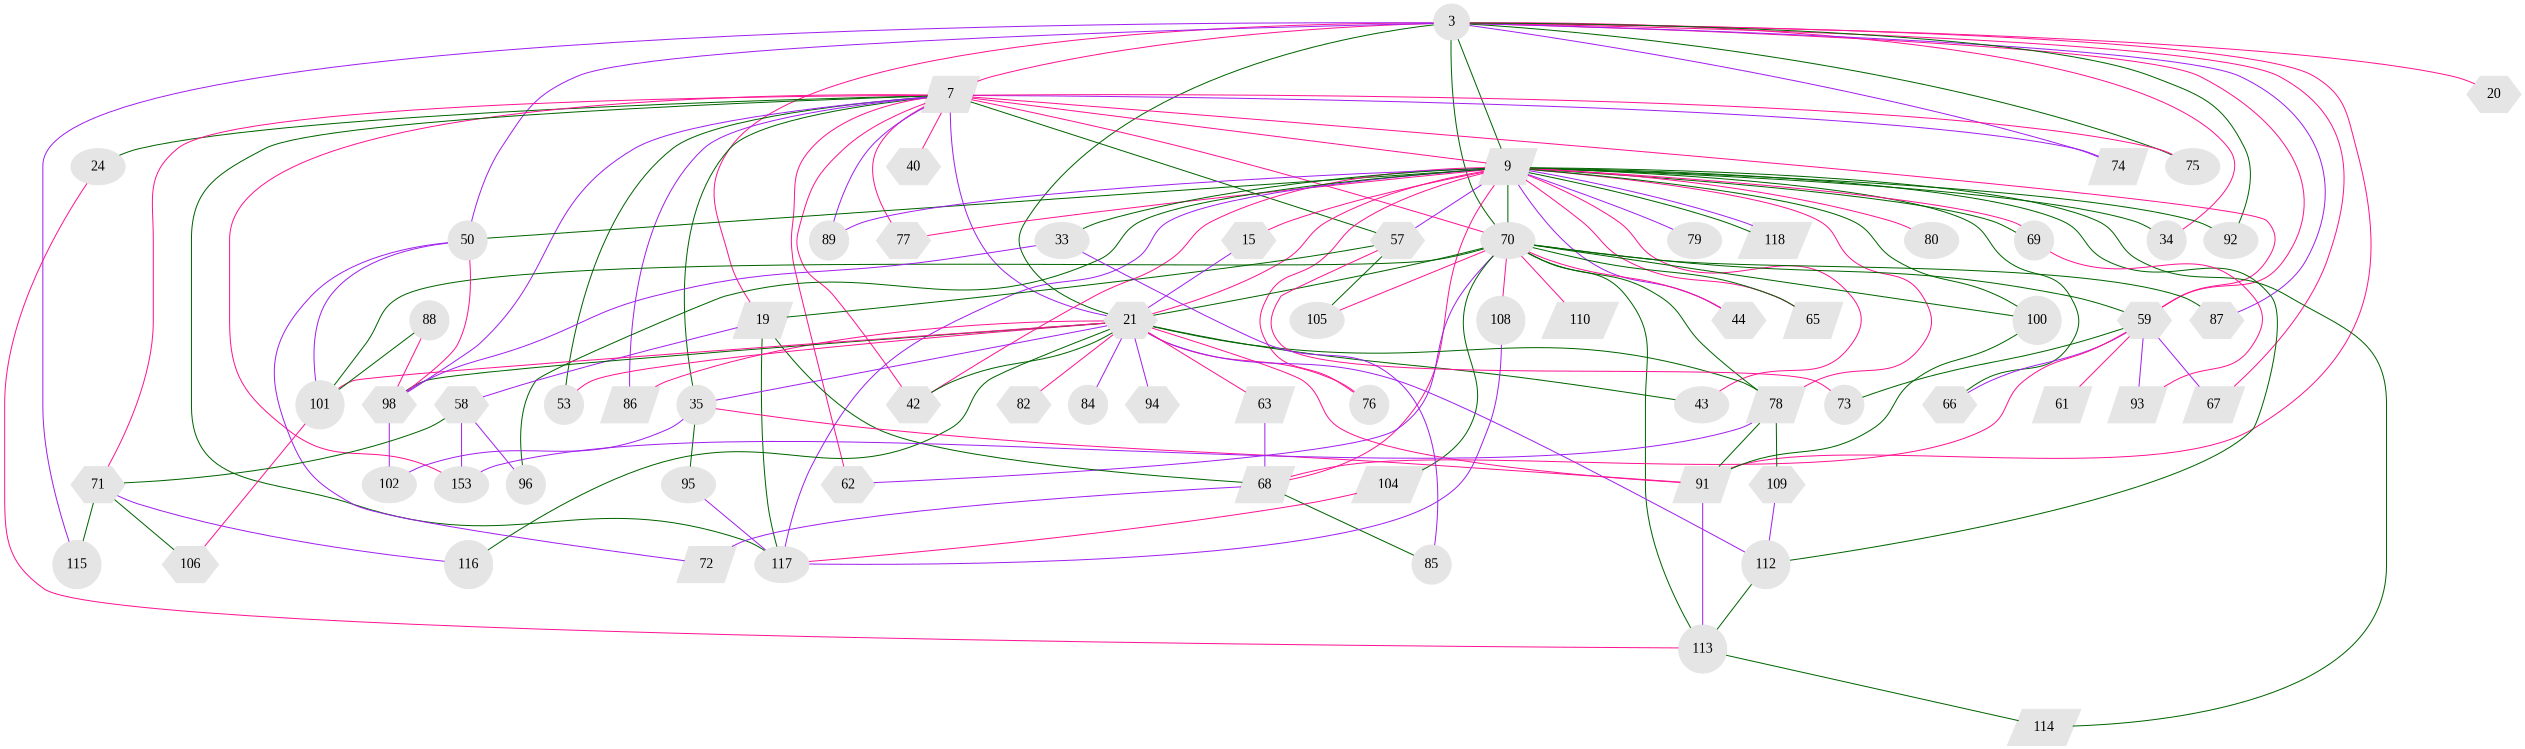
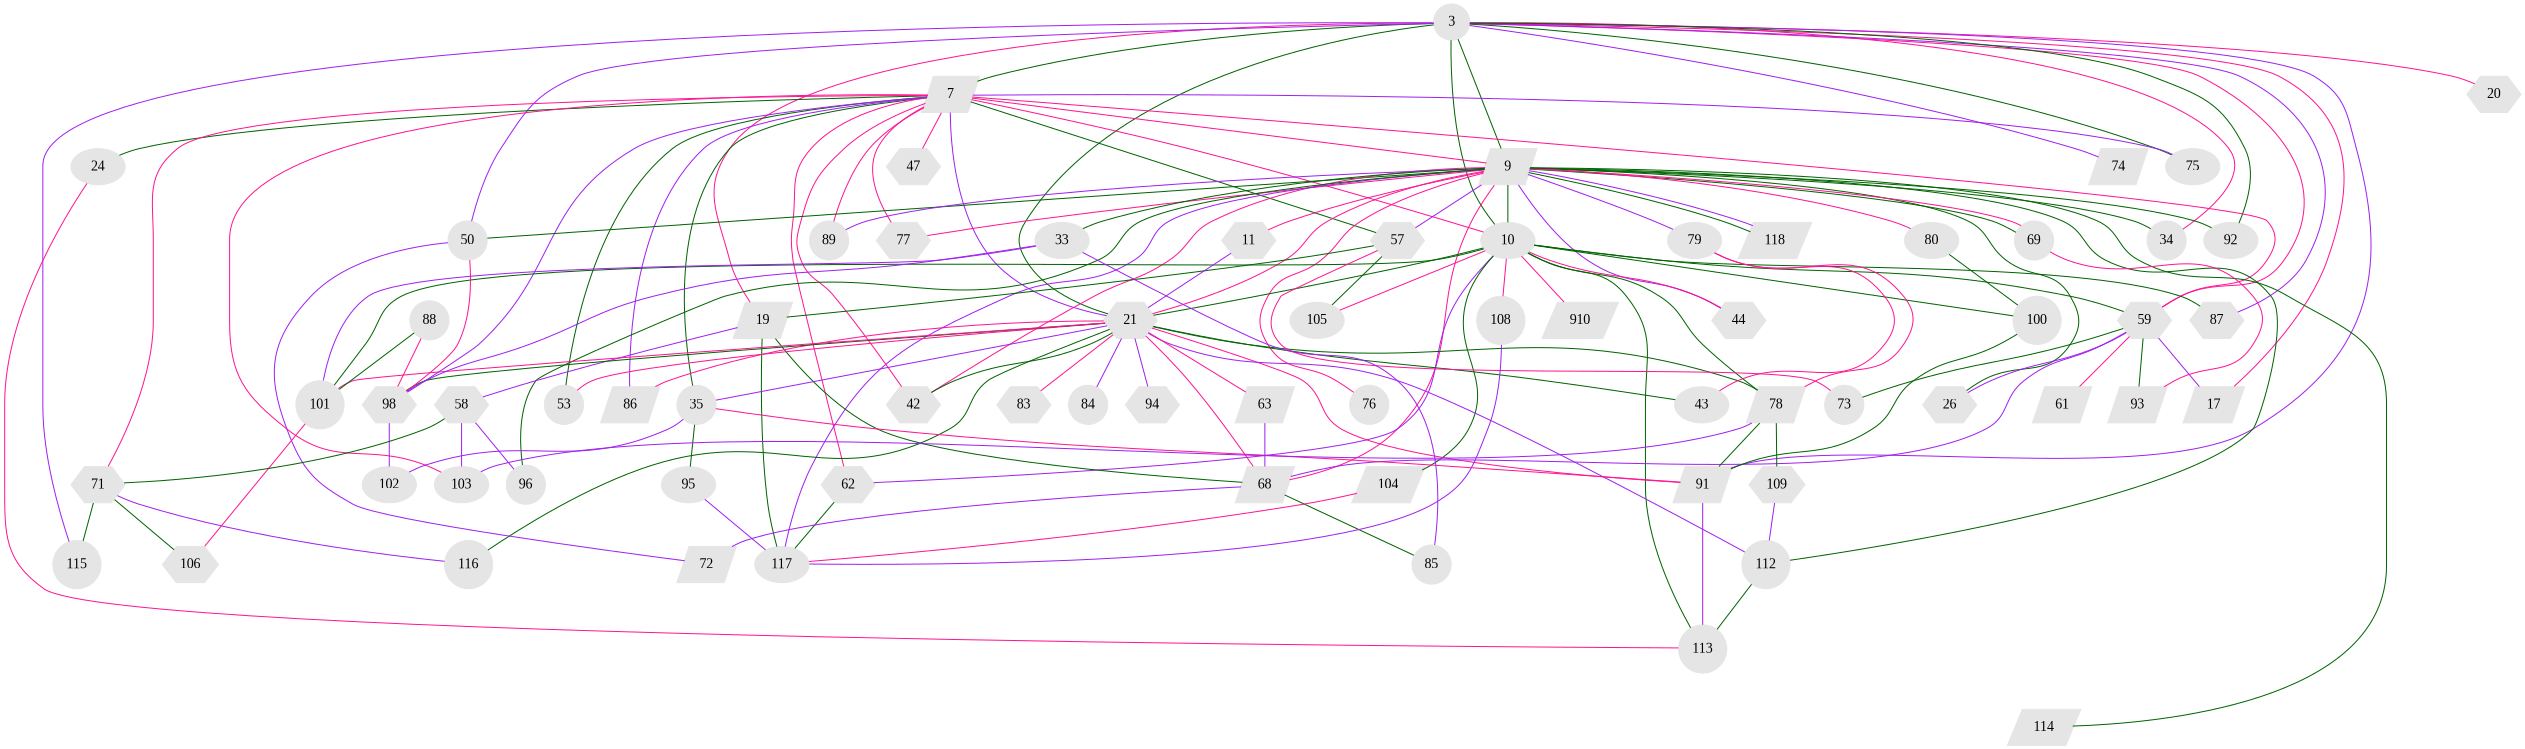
(1204, 40) -> (1204, 40)
(1575, 101) -> (1575, 101)
(1537, 106) -> none
(2345, 110) -> (2345, 110)
(865, 154) -> (865, 154)
(913, 167) -> (913, 167)
(1824, 211) -> (1997, 290)
(1827, 227) -> (1890, 283)
(1249, 240) -> (1249, 240)
(1508, 240) -> (1508, 240)
(191, 241) -> (821, 517)
(1832, 278) -> (1894, 318)
(346, 280) -> (652, 267)
(1580, 320) -> (1580, 320)
(1813, 320) -> none
(1252, 361) -> (1203, 398)
(2141, 362) -> (2141, 362)
(1024, 405) -> (1024, 405)
(1950, 405) -> (1950, 405)
(2214, 405) -> (2214, 405)
(1706, 464) -> (1706, 464)
(462, 485) -> (462, 485)
(1872, 688) -> none
